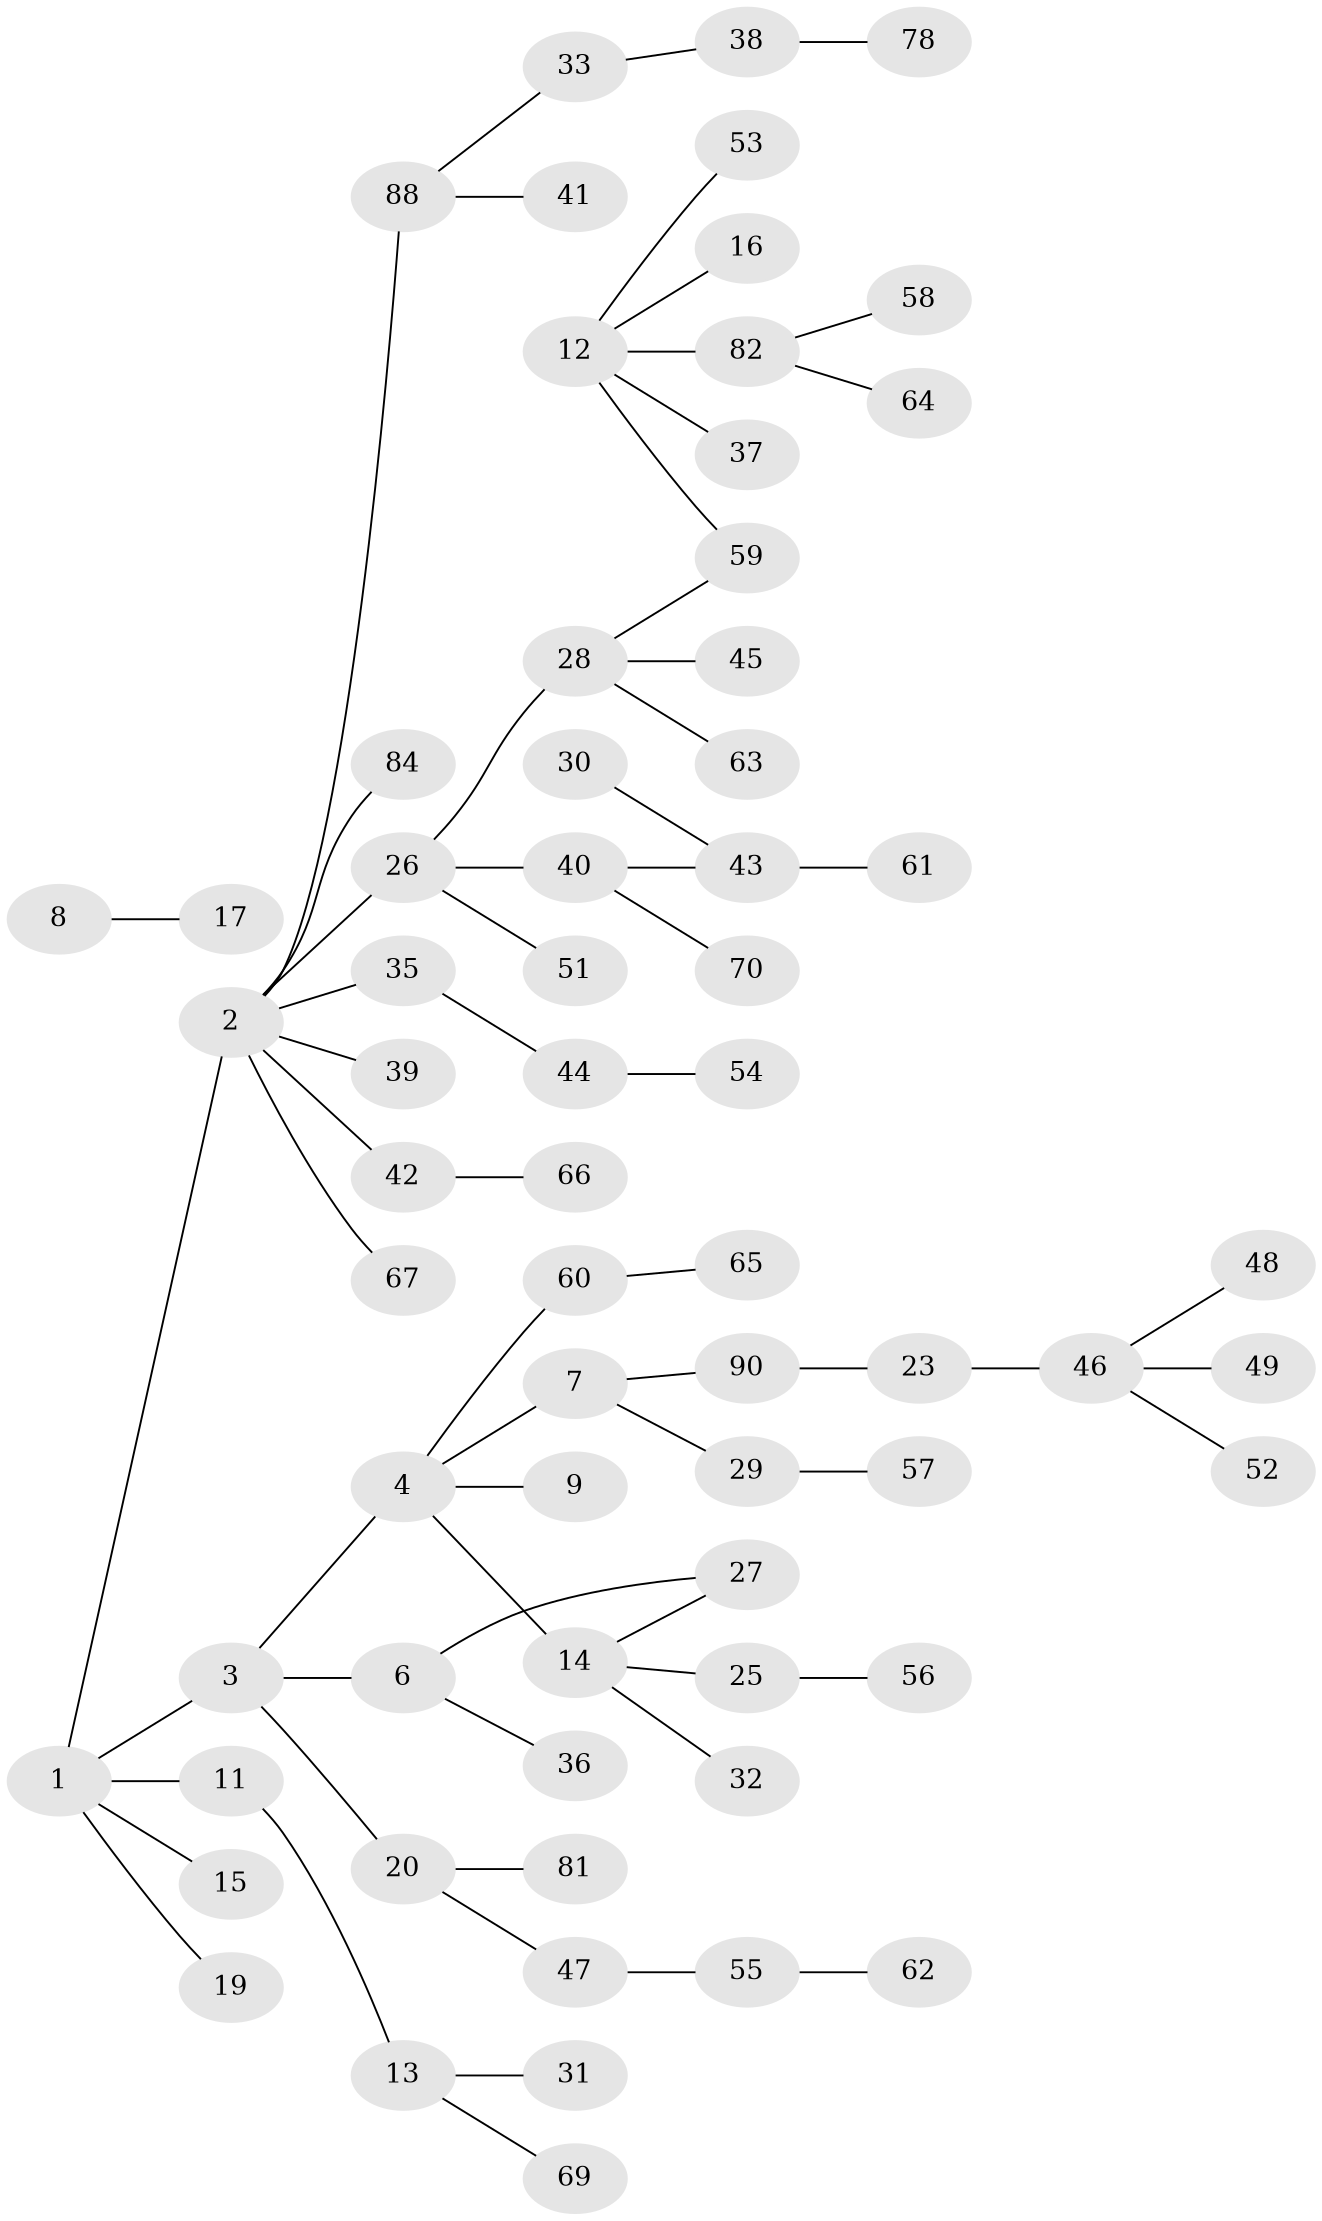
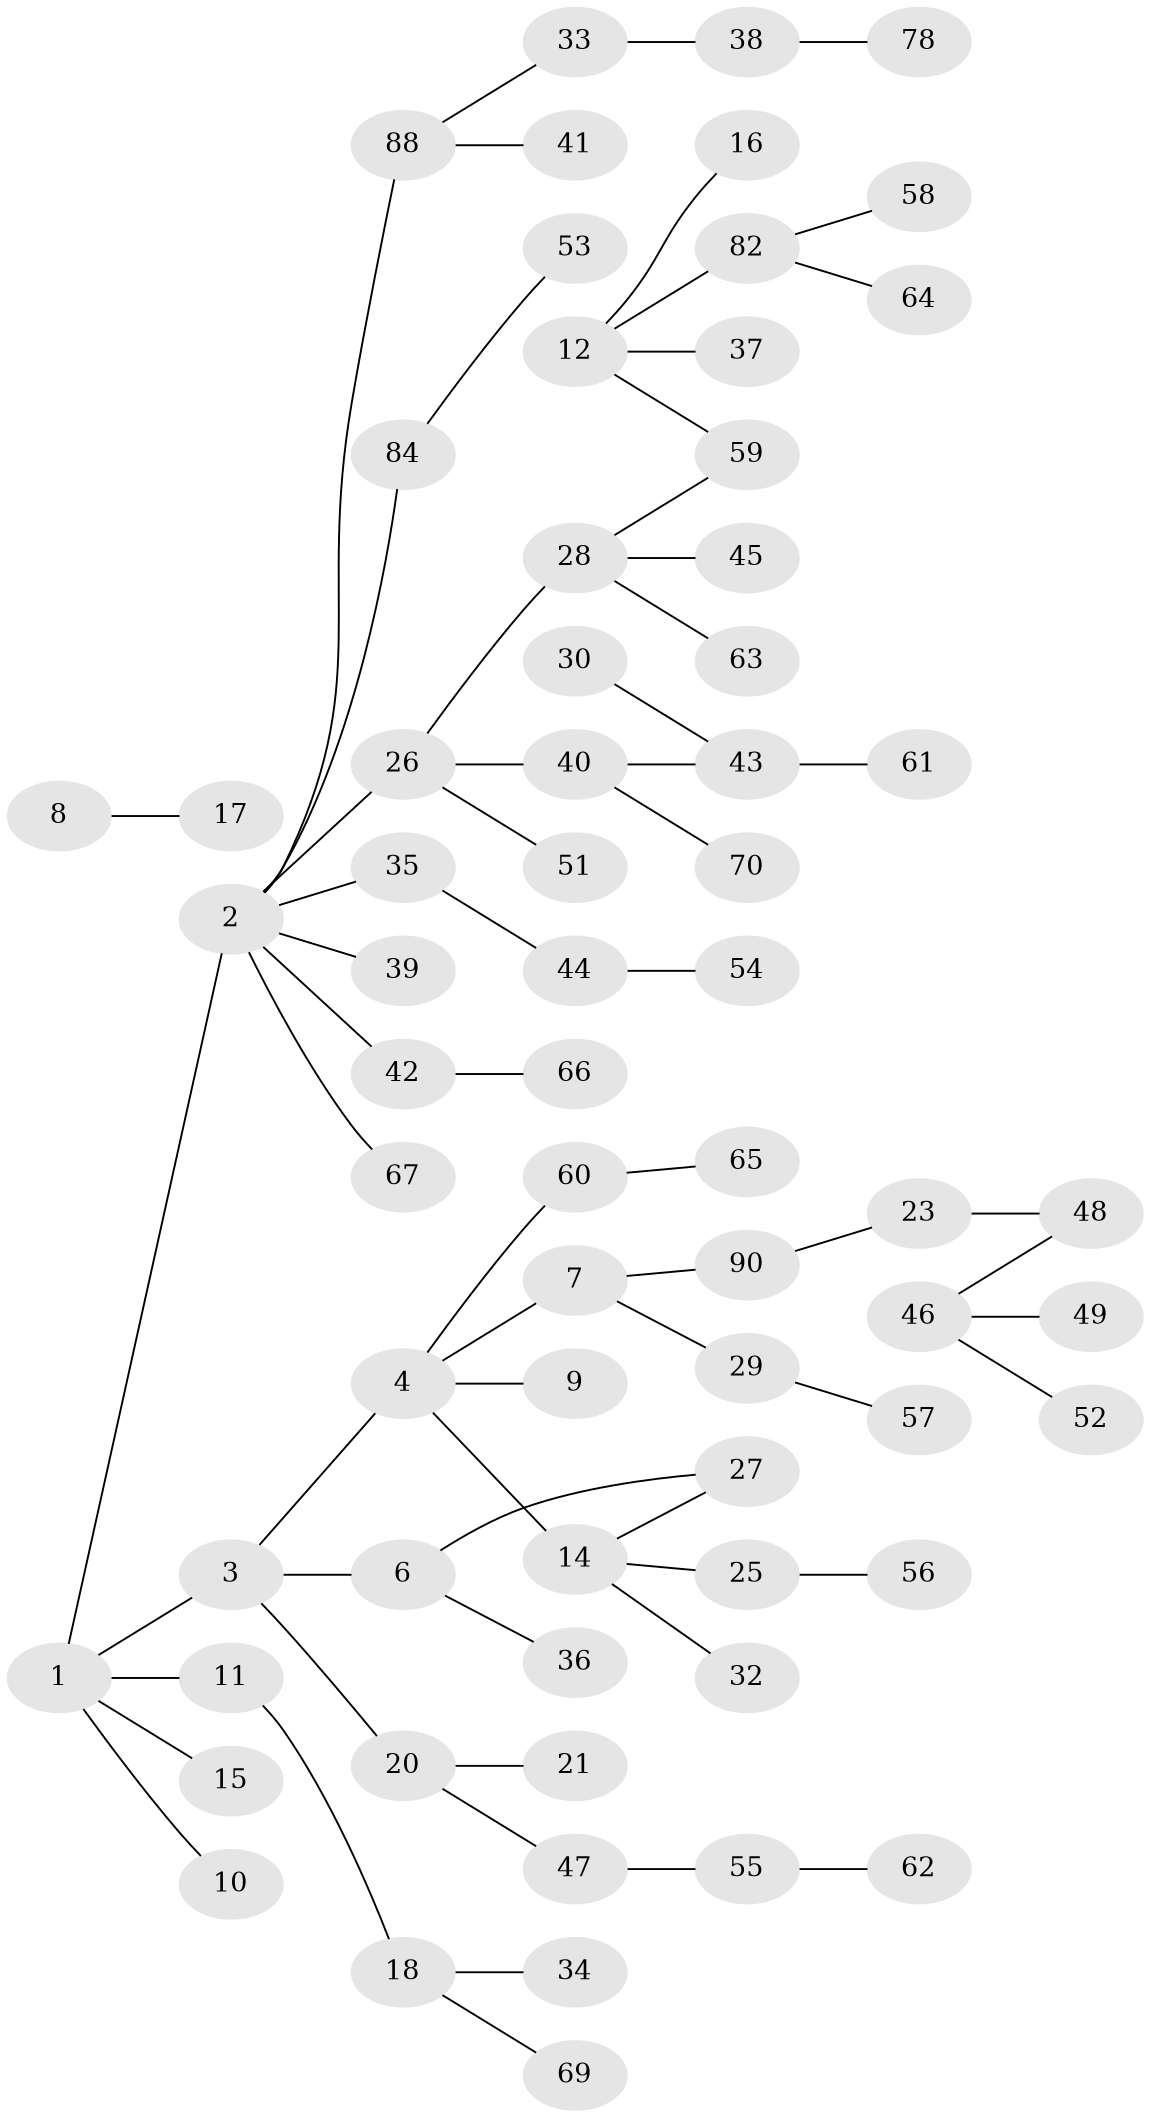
(656, 245) -> (484, 349)
(1006, 1368) -> (1006, 1214)
(575, 1869) -> (575, 1766)
(231, 1988) -> (231, 1884)
(403, 2075) -> (403, 1972)
(575, 2075) -> (575, 1972)
